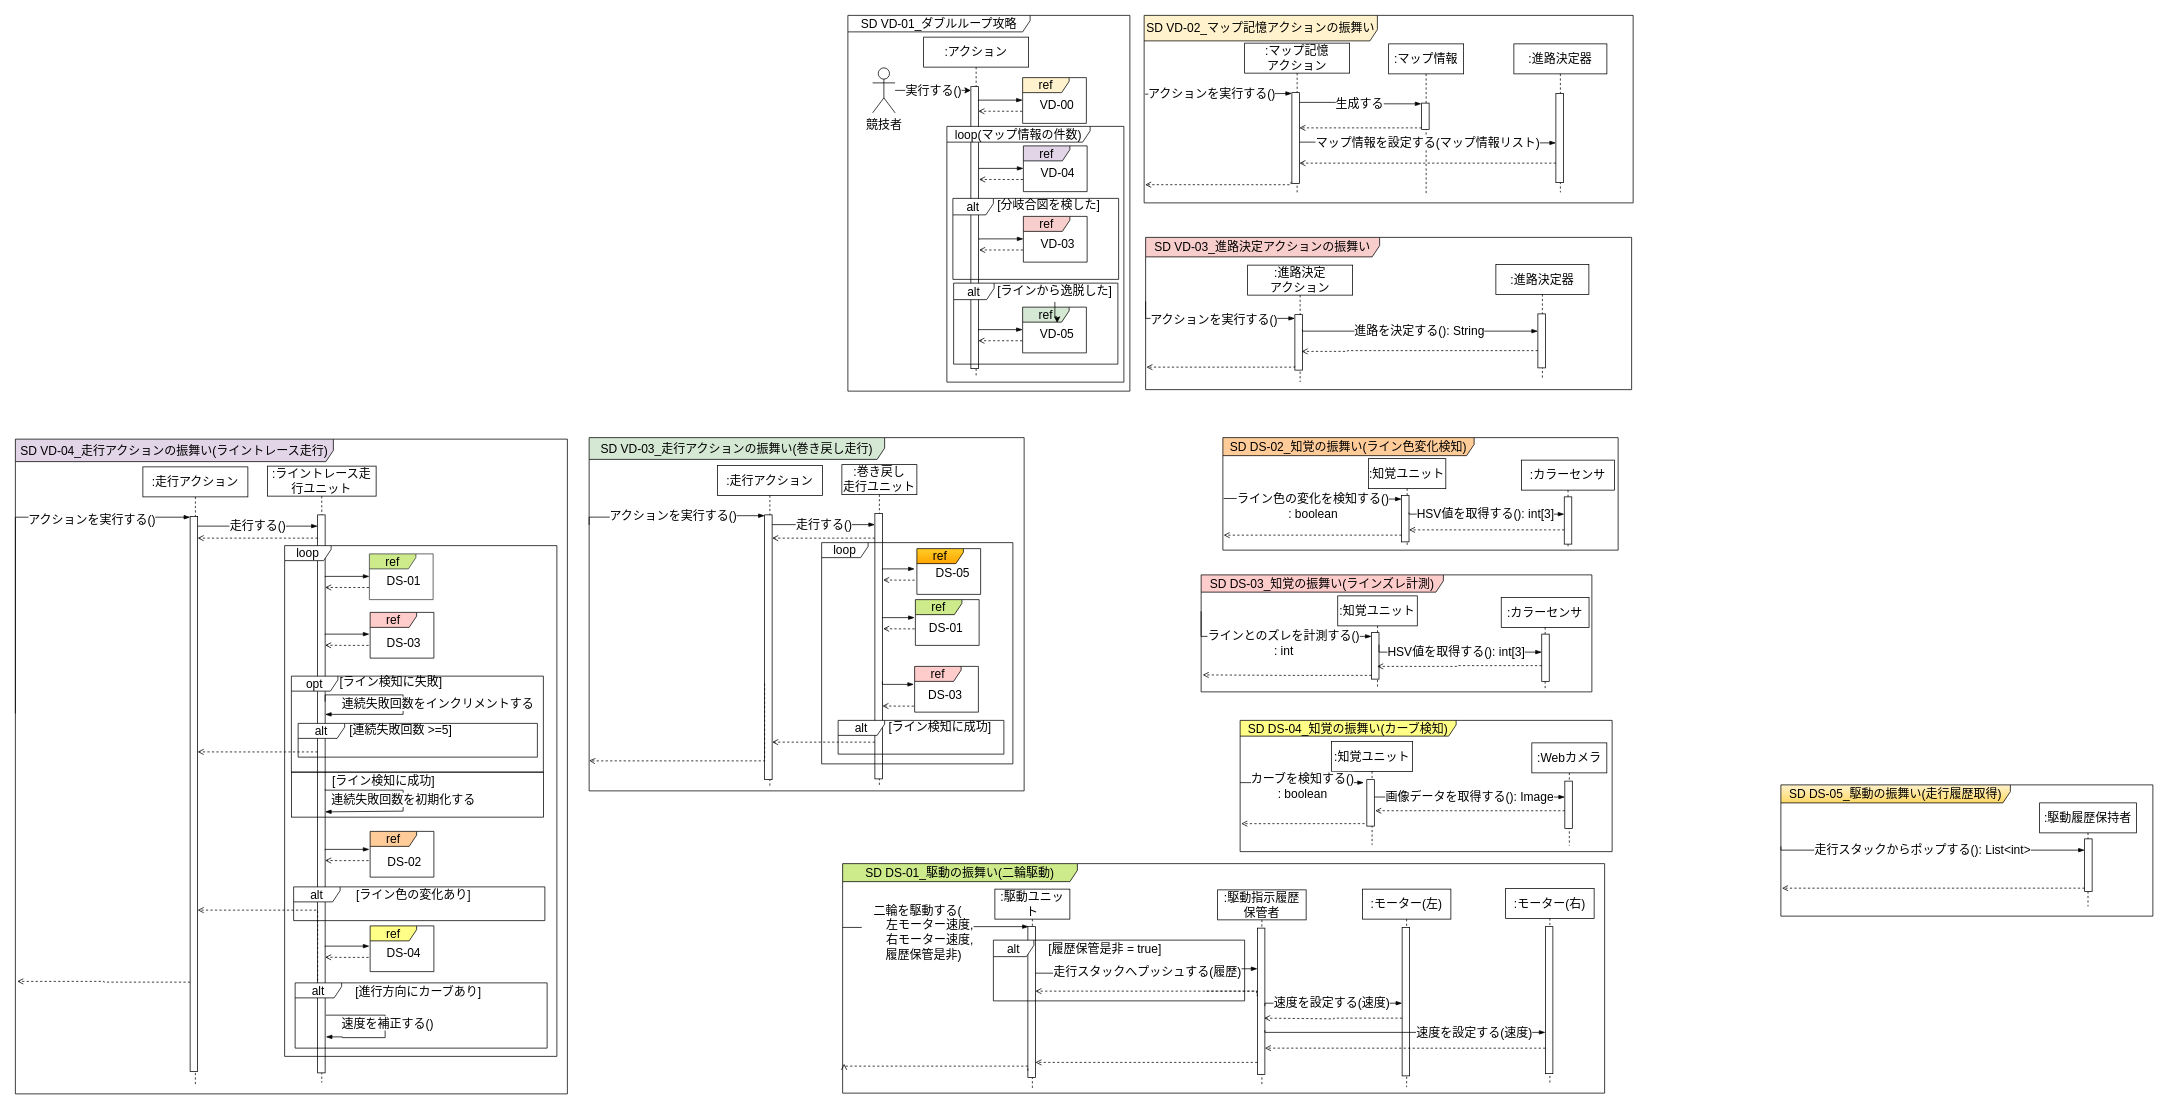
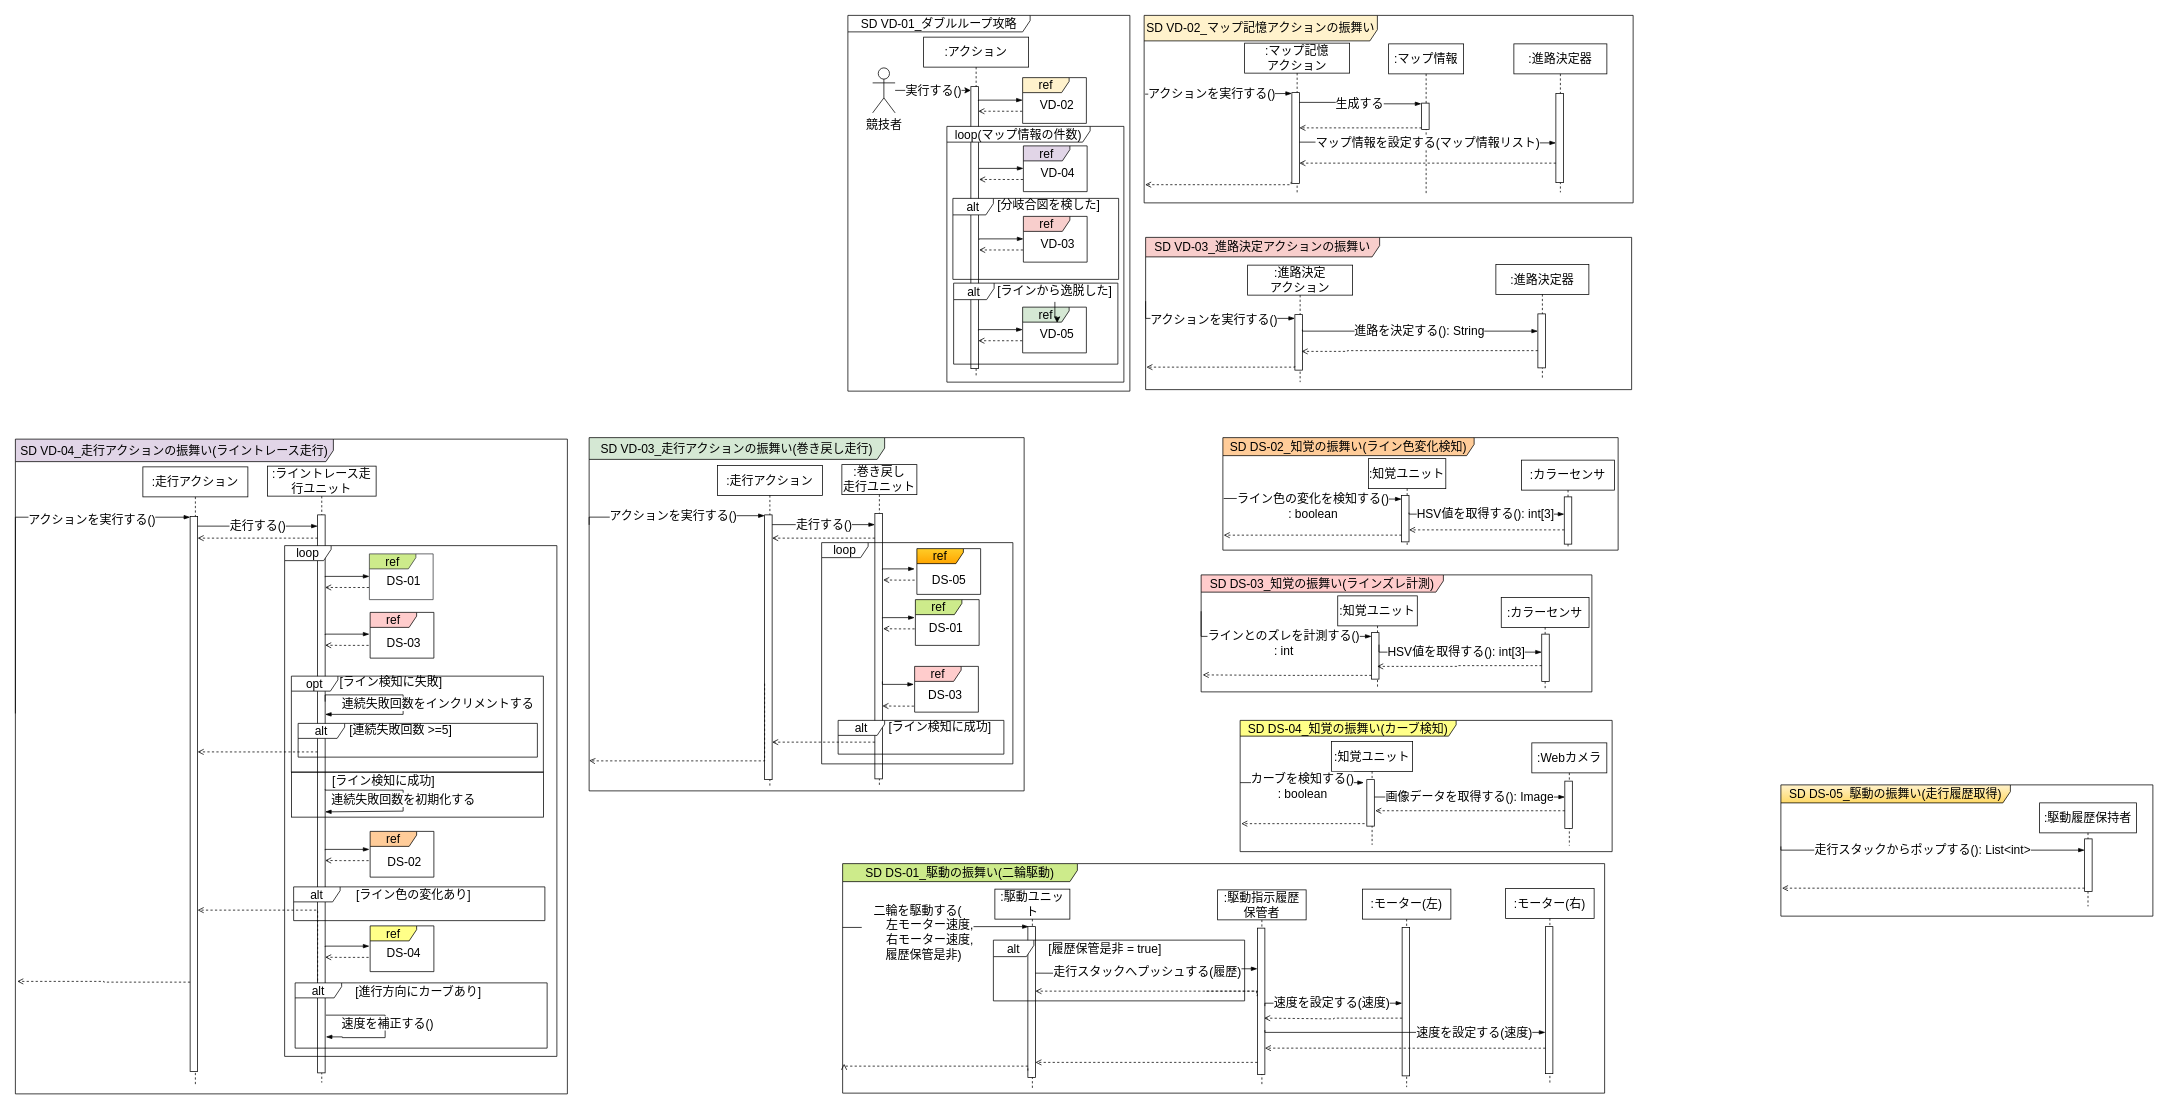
(1057, 105) -> (1057, 105)
(953, 573) -> (949, 580)
